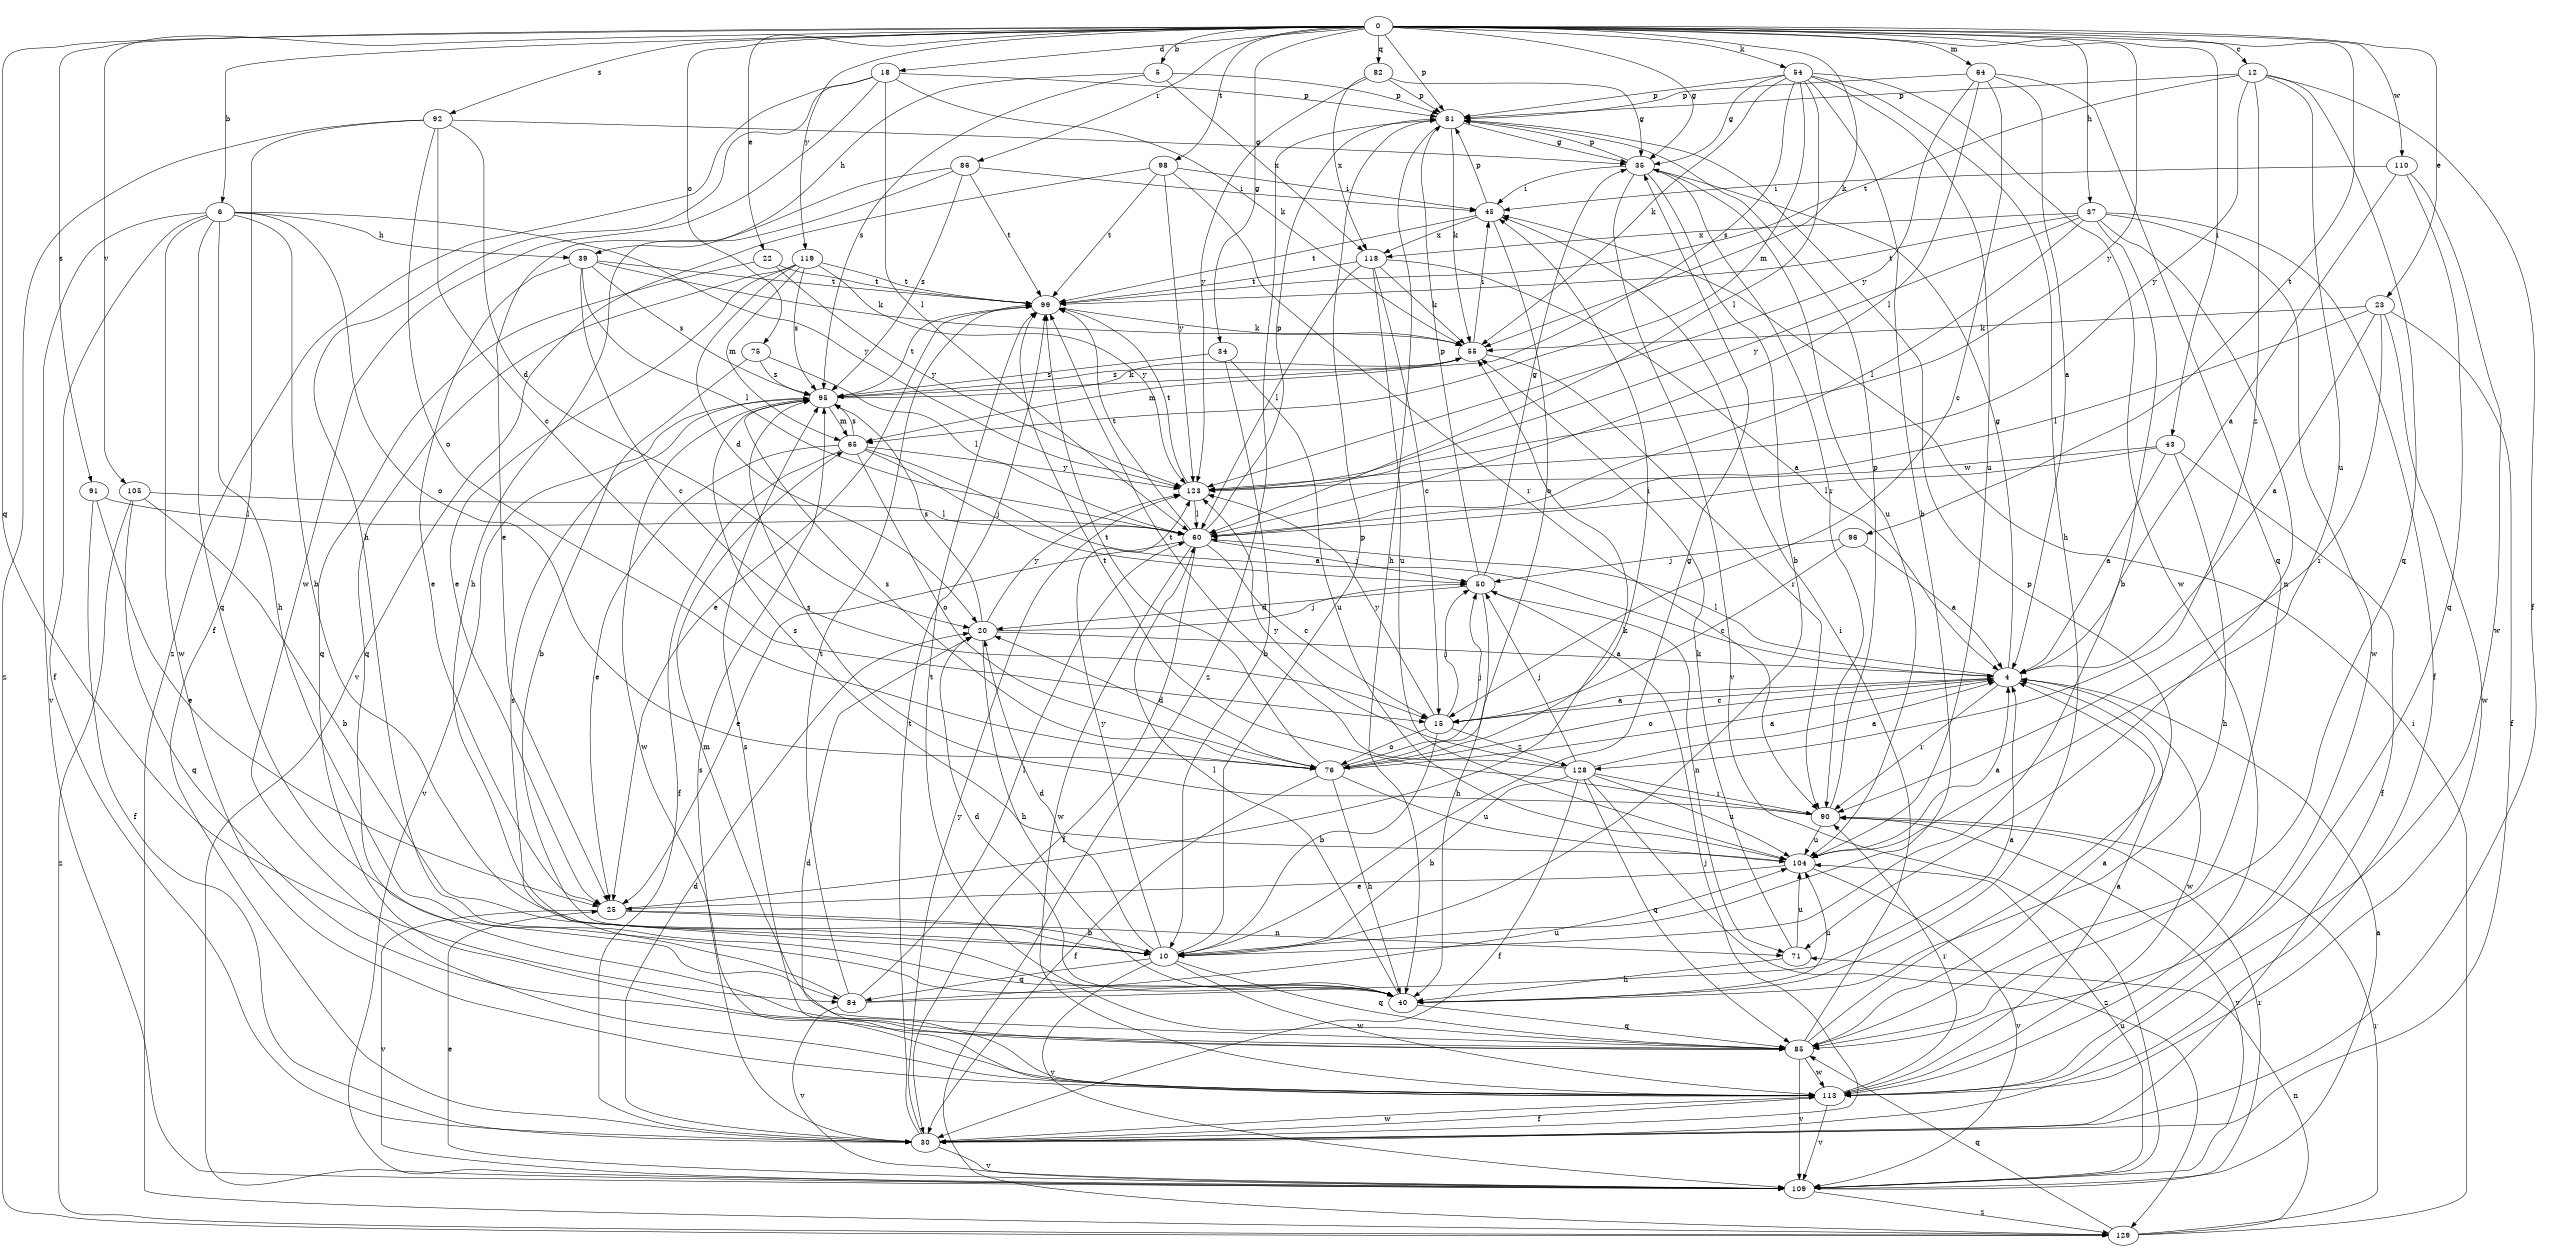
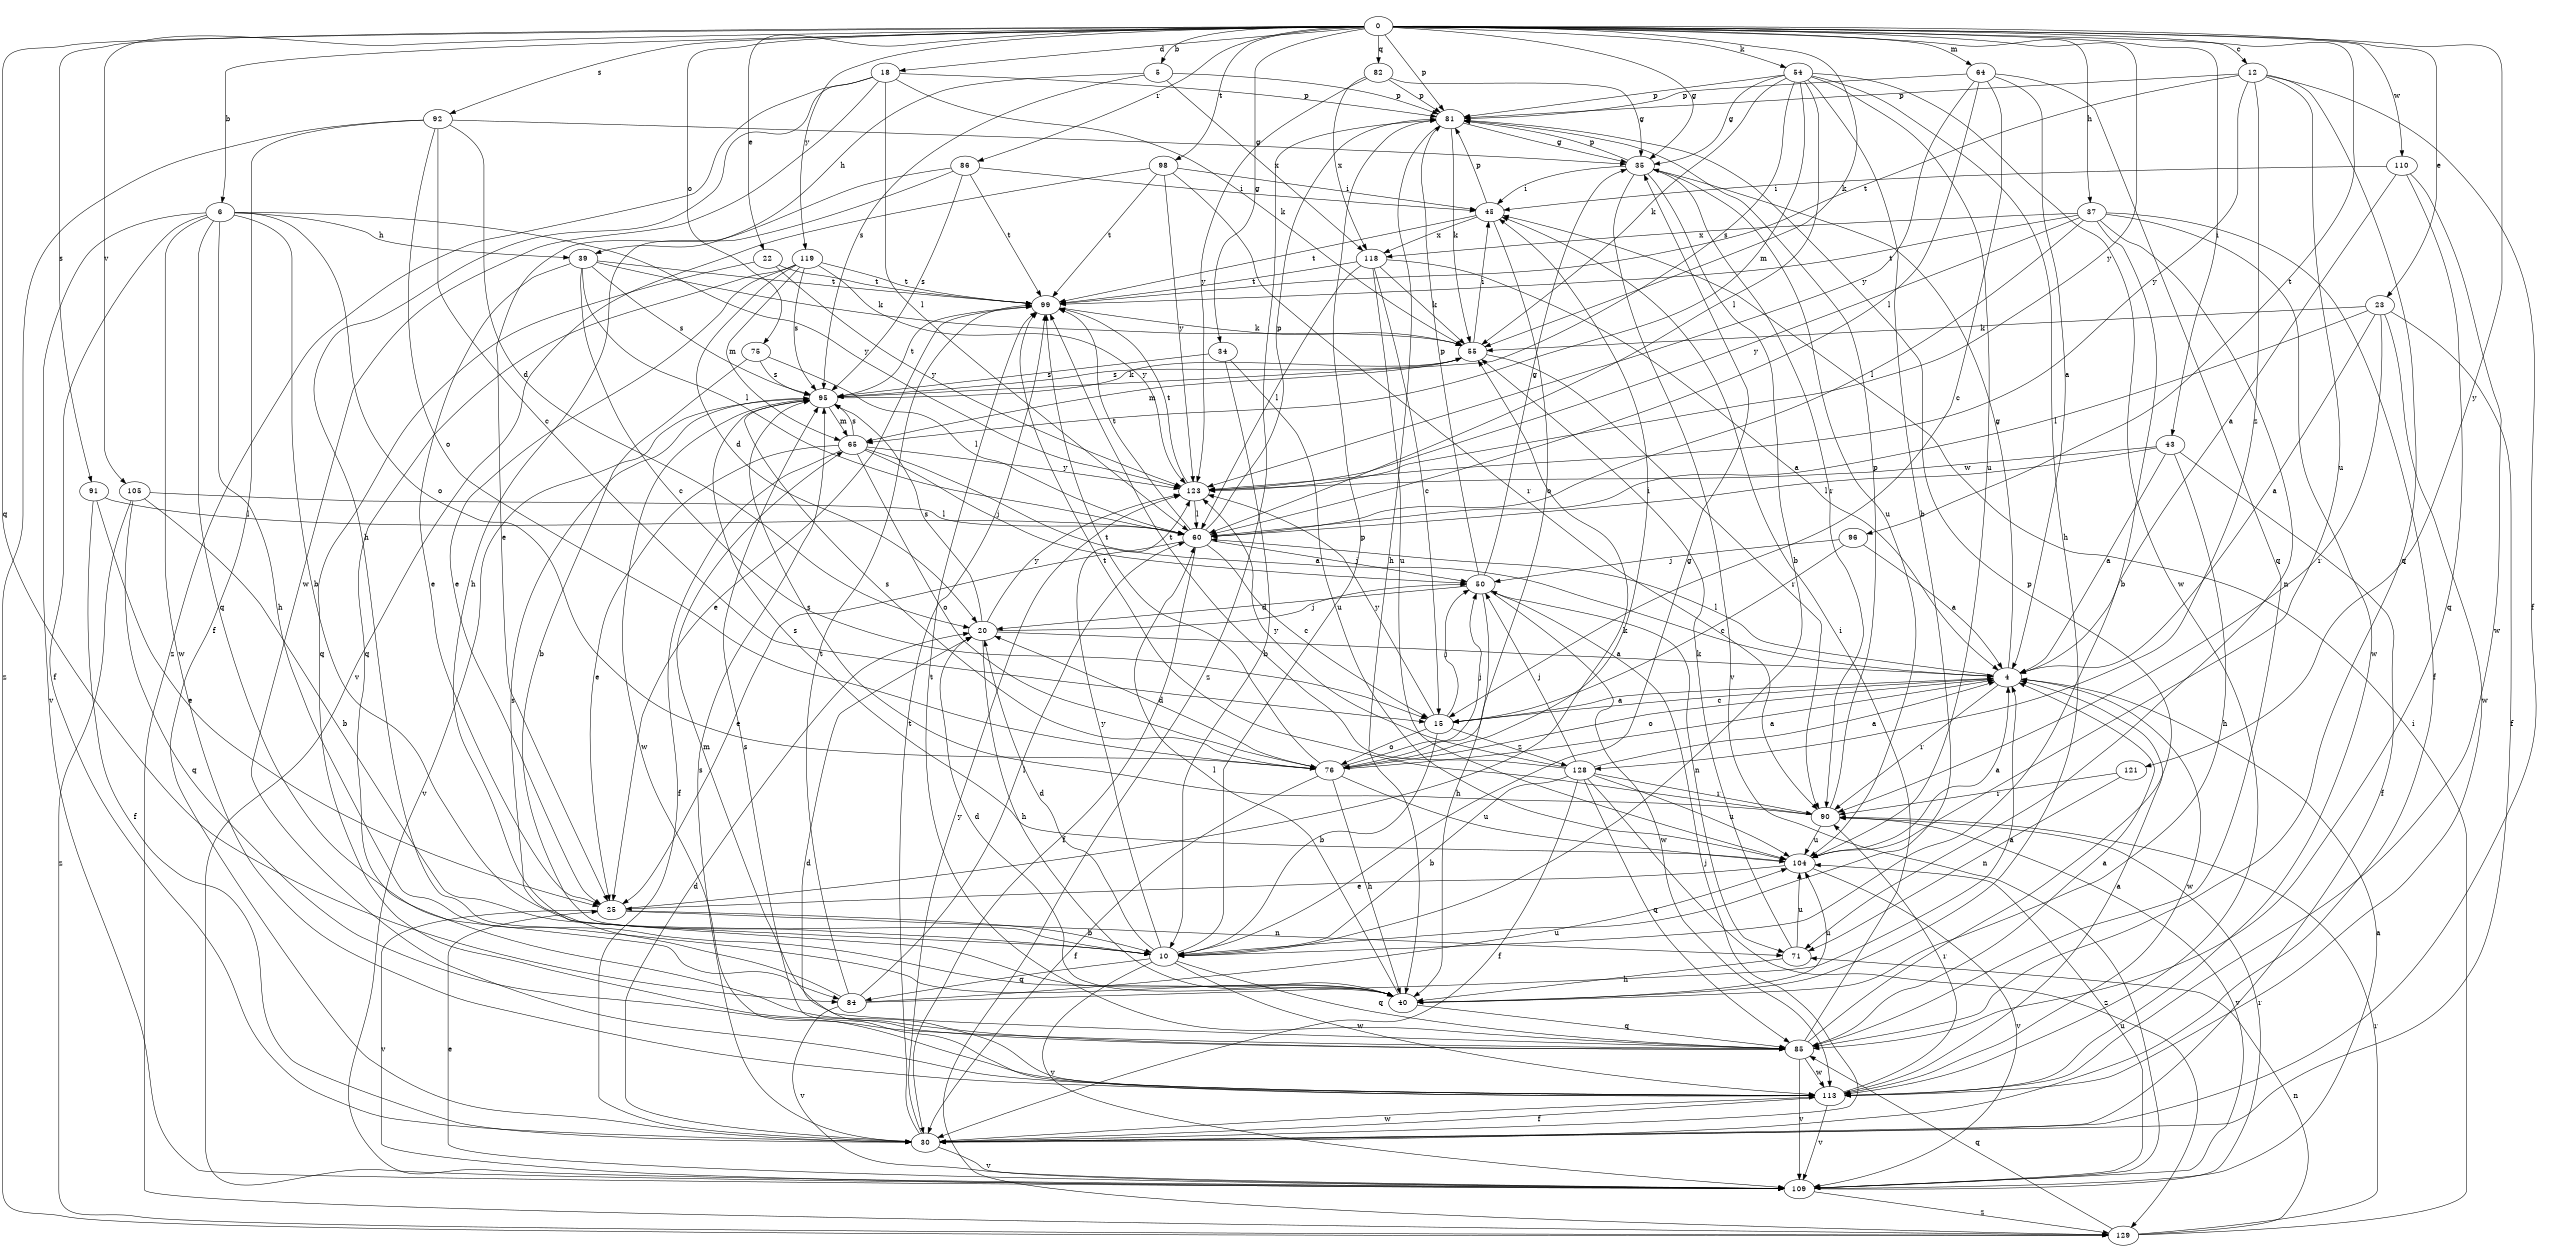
none -> (2131, 770)
(1158, 1034) -> (1657, 828)
